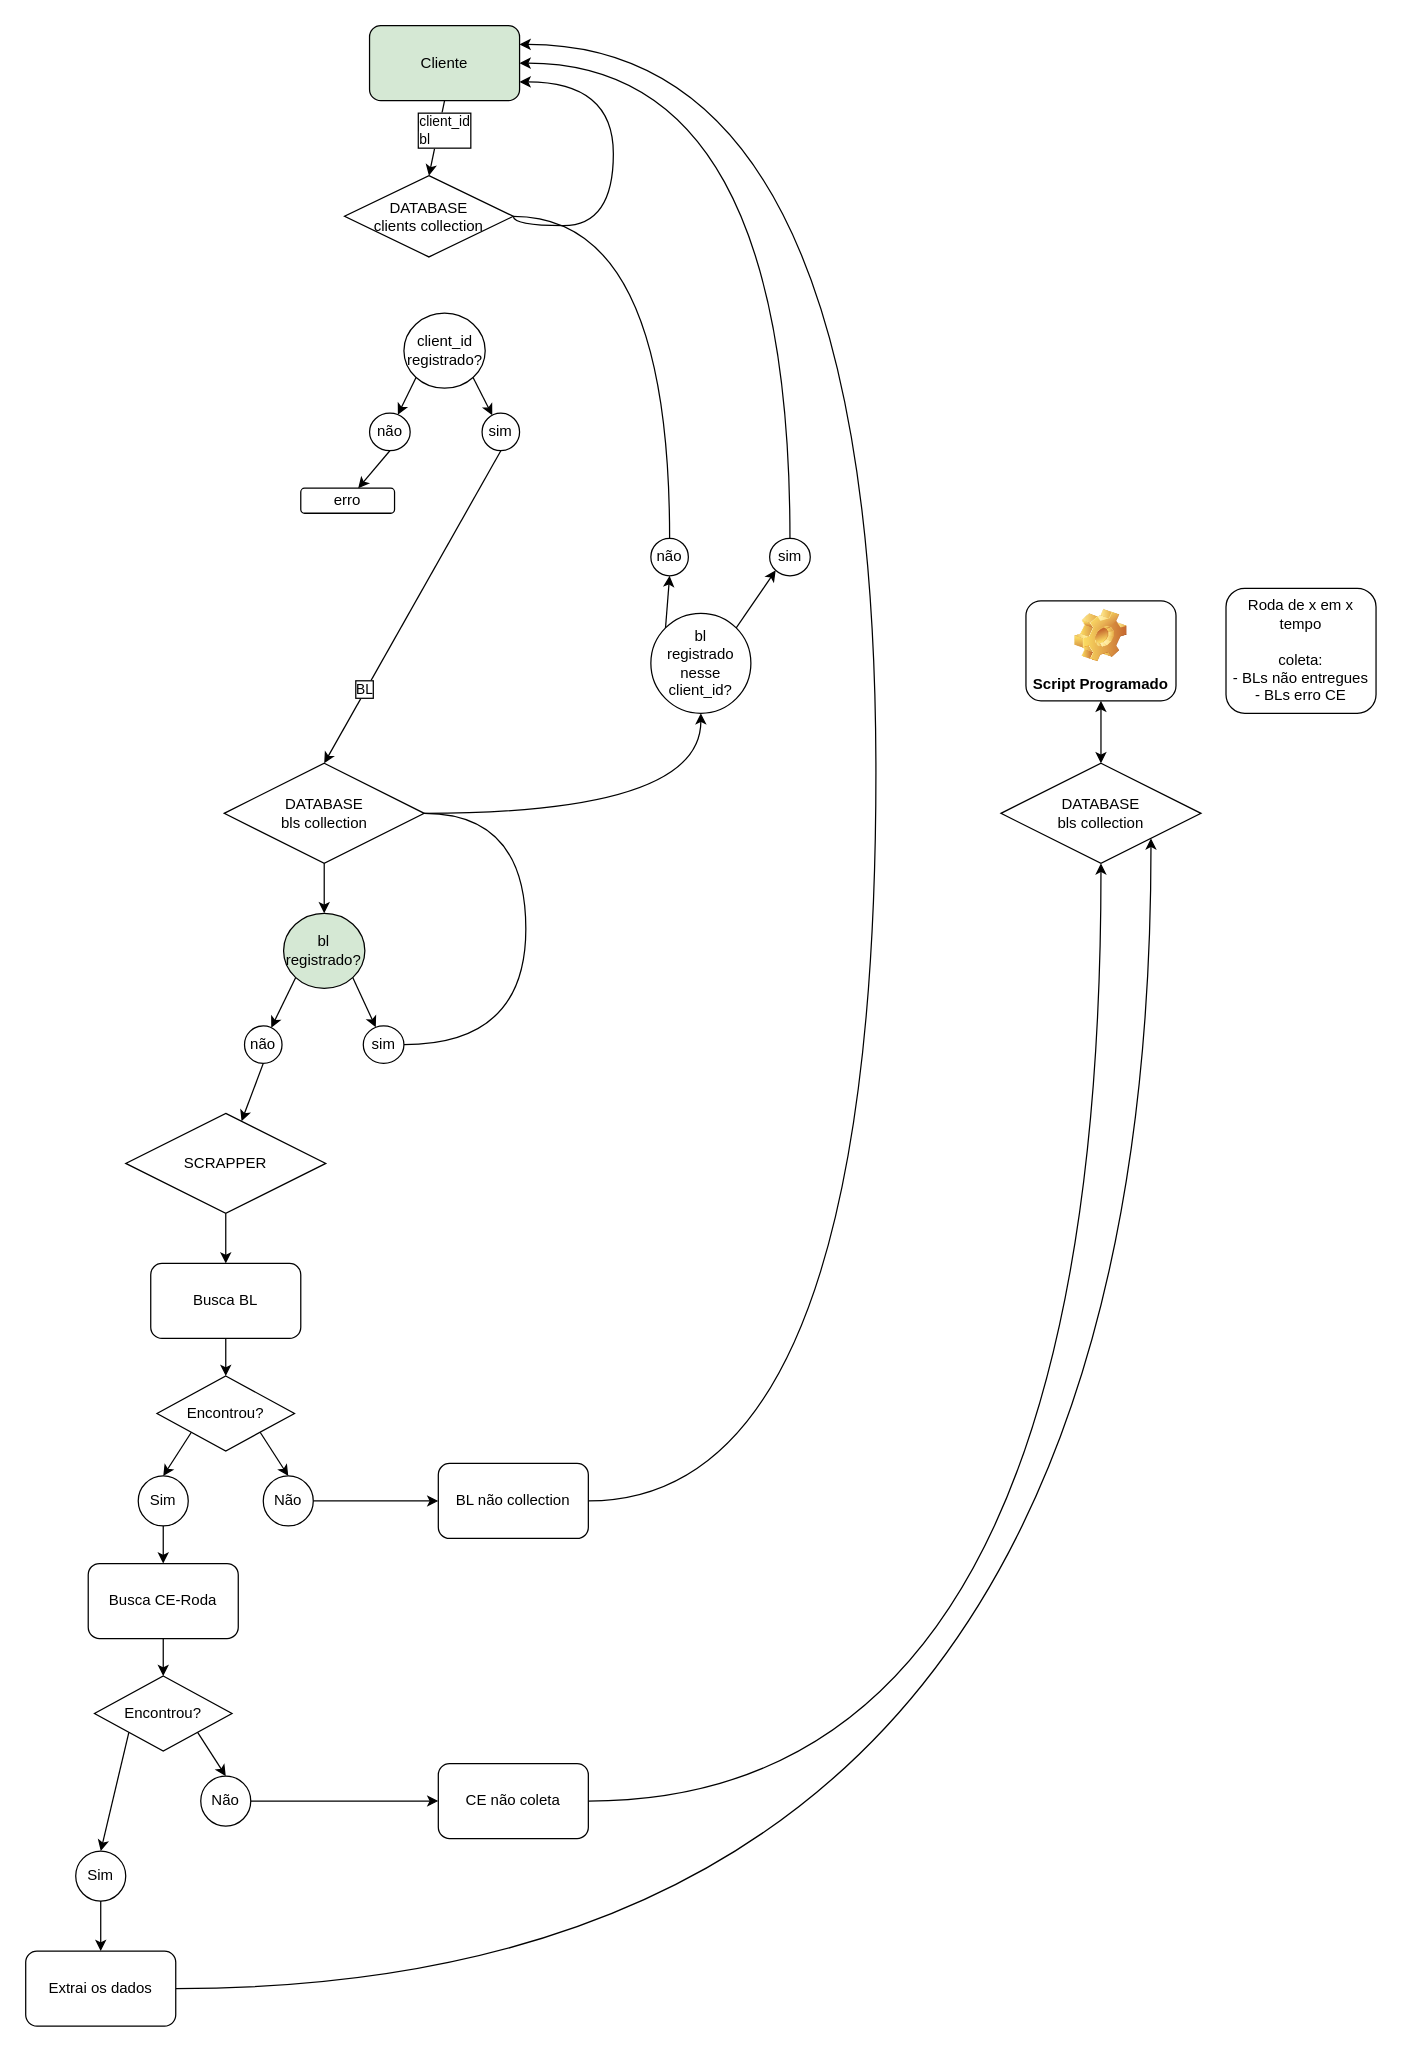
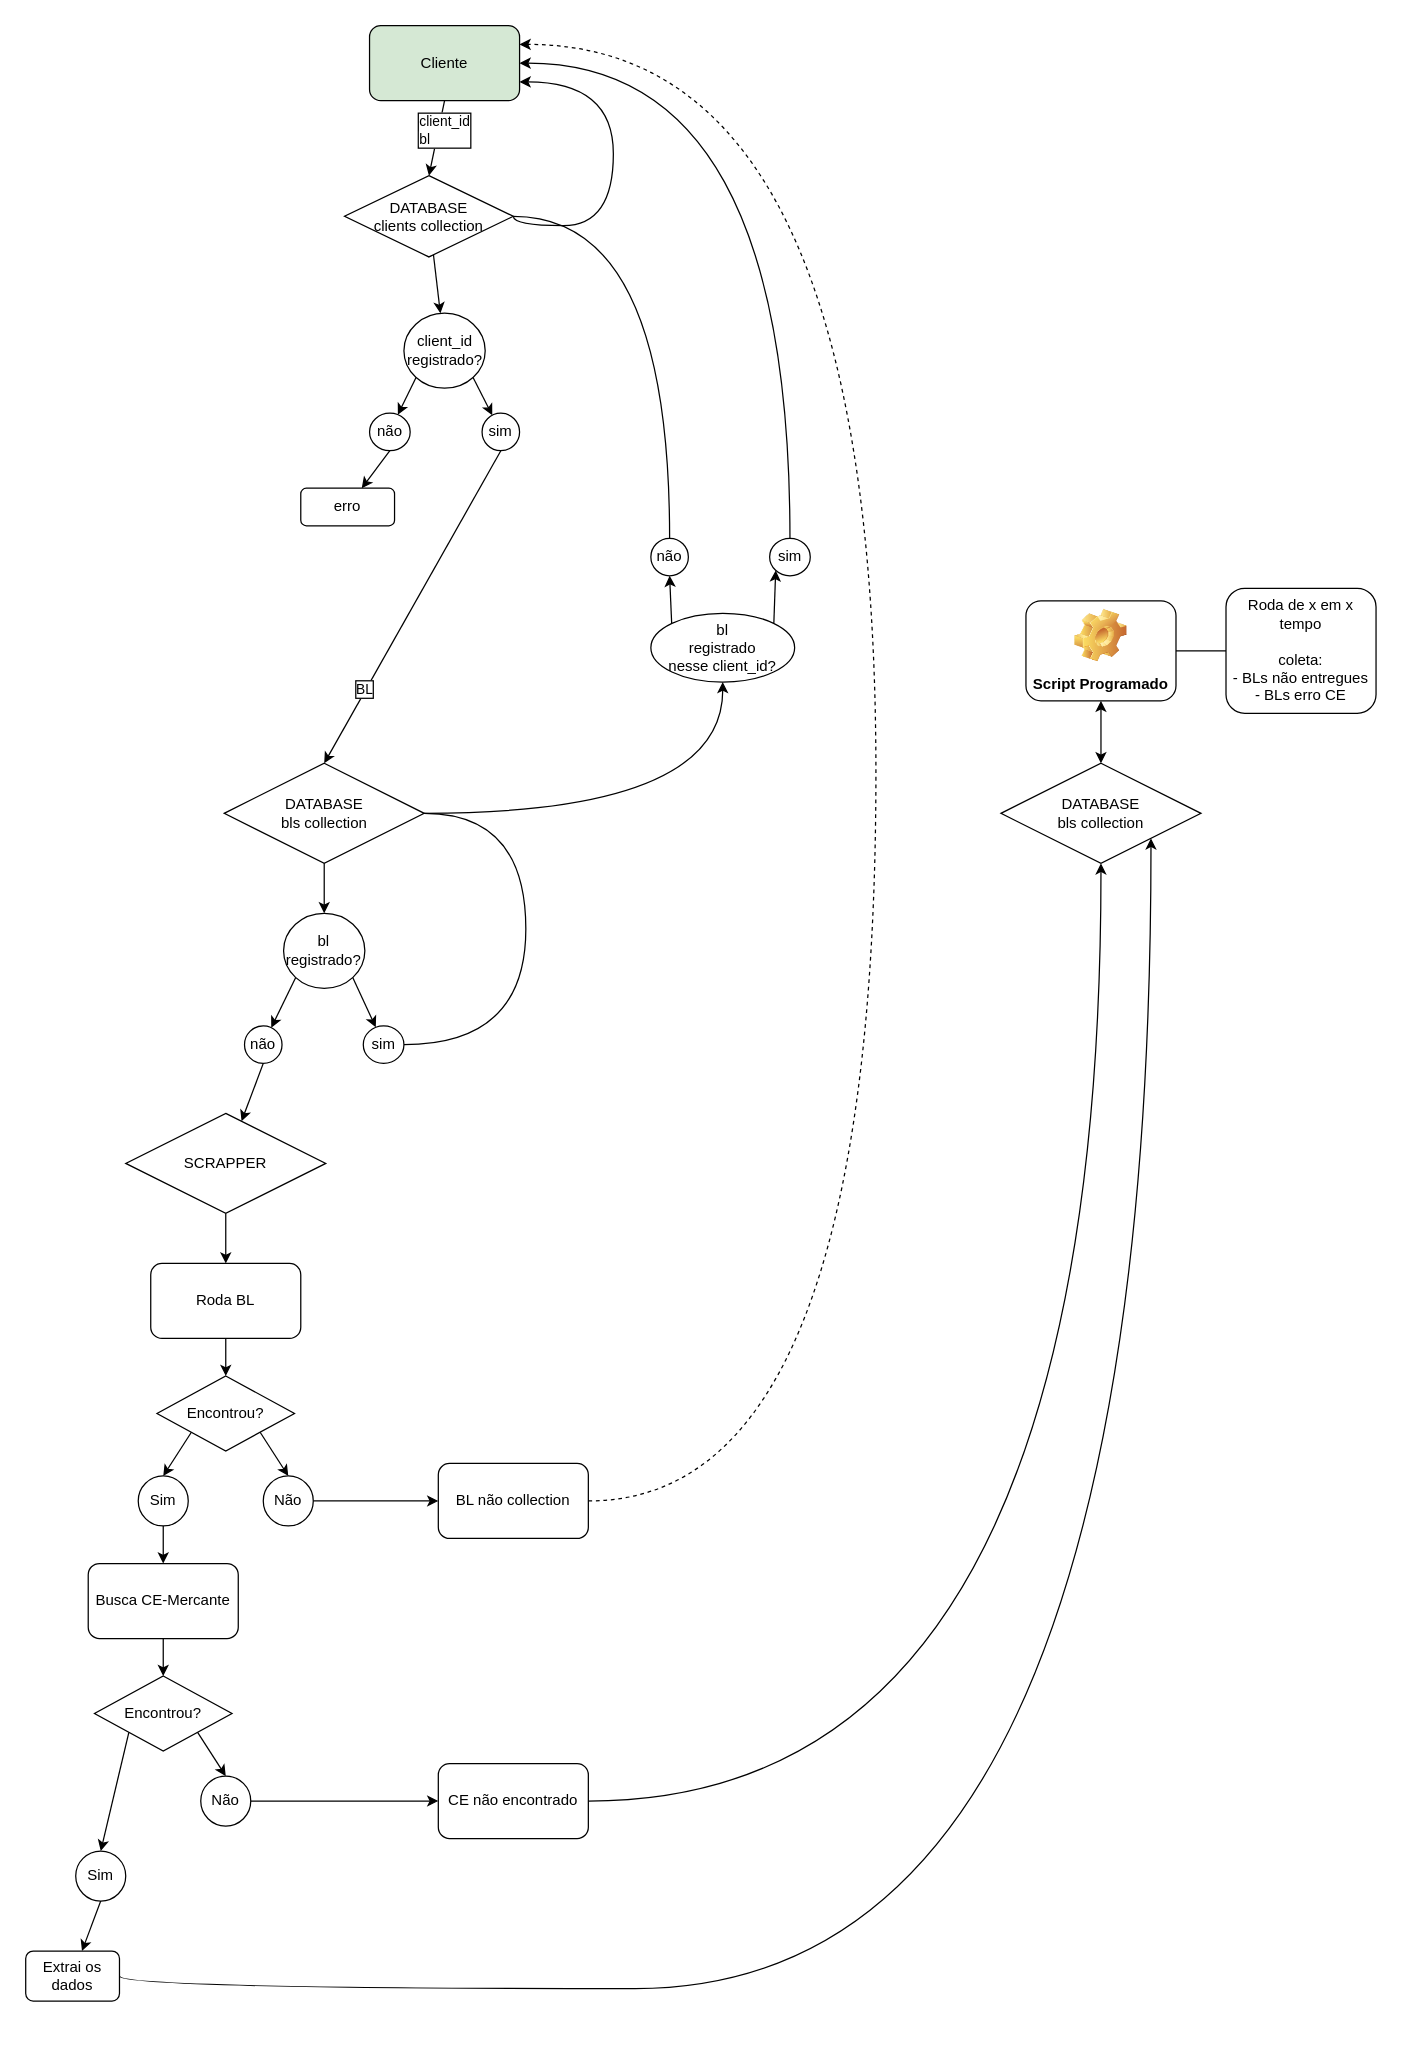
none -> (436, 280)
(348, 501) -> (348, 507)
none -> (1201, 651)
(701, 663) -> (723, 648)
(875, 753) -> (875, 753)
(324, 951) -> (324, 951)
(226, 1301) -> (226, 1301)
(163, 1601) -> (163, 1601)
(513, 1801) -> (513, 1801)
(101, 1988) -> (73, 1976)
